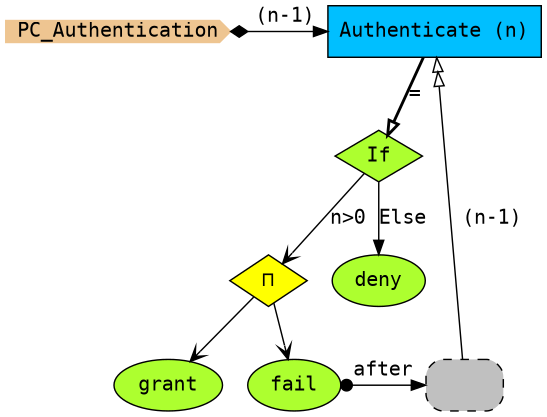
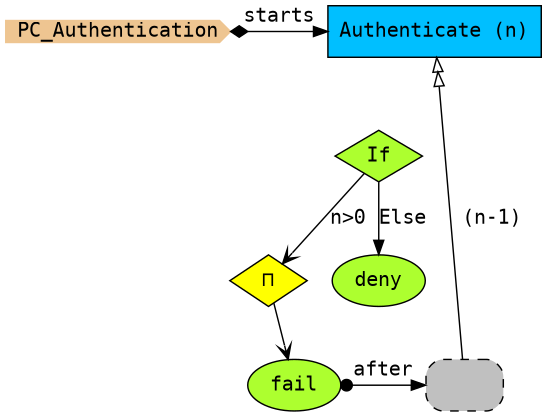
(279, 16) -> (279, 16)
(408, 90) -> none
(168, 385) -> none
